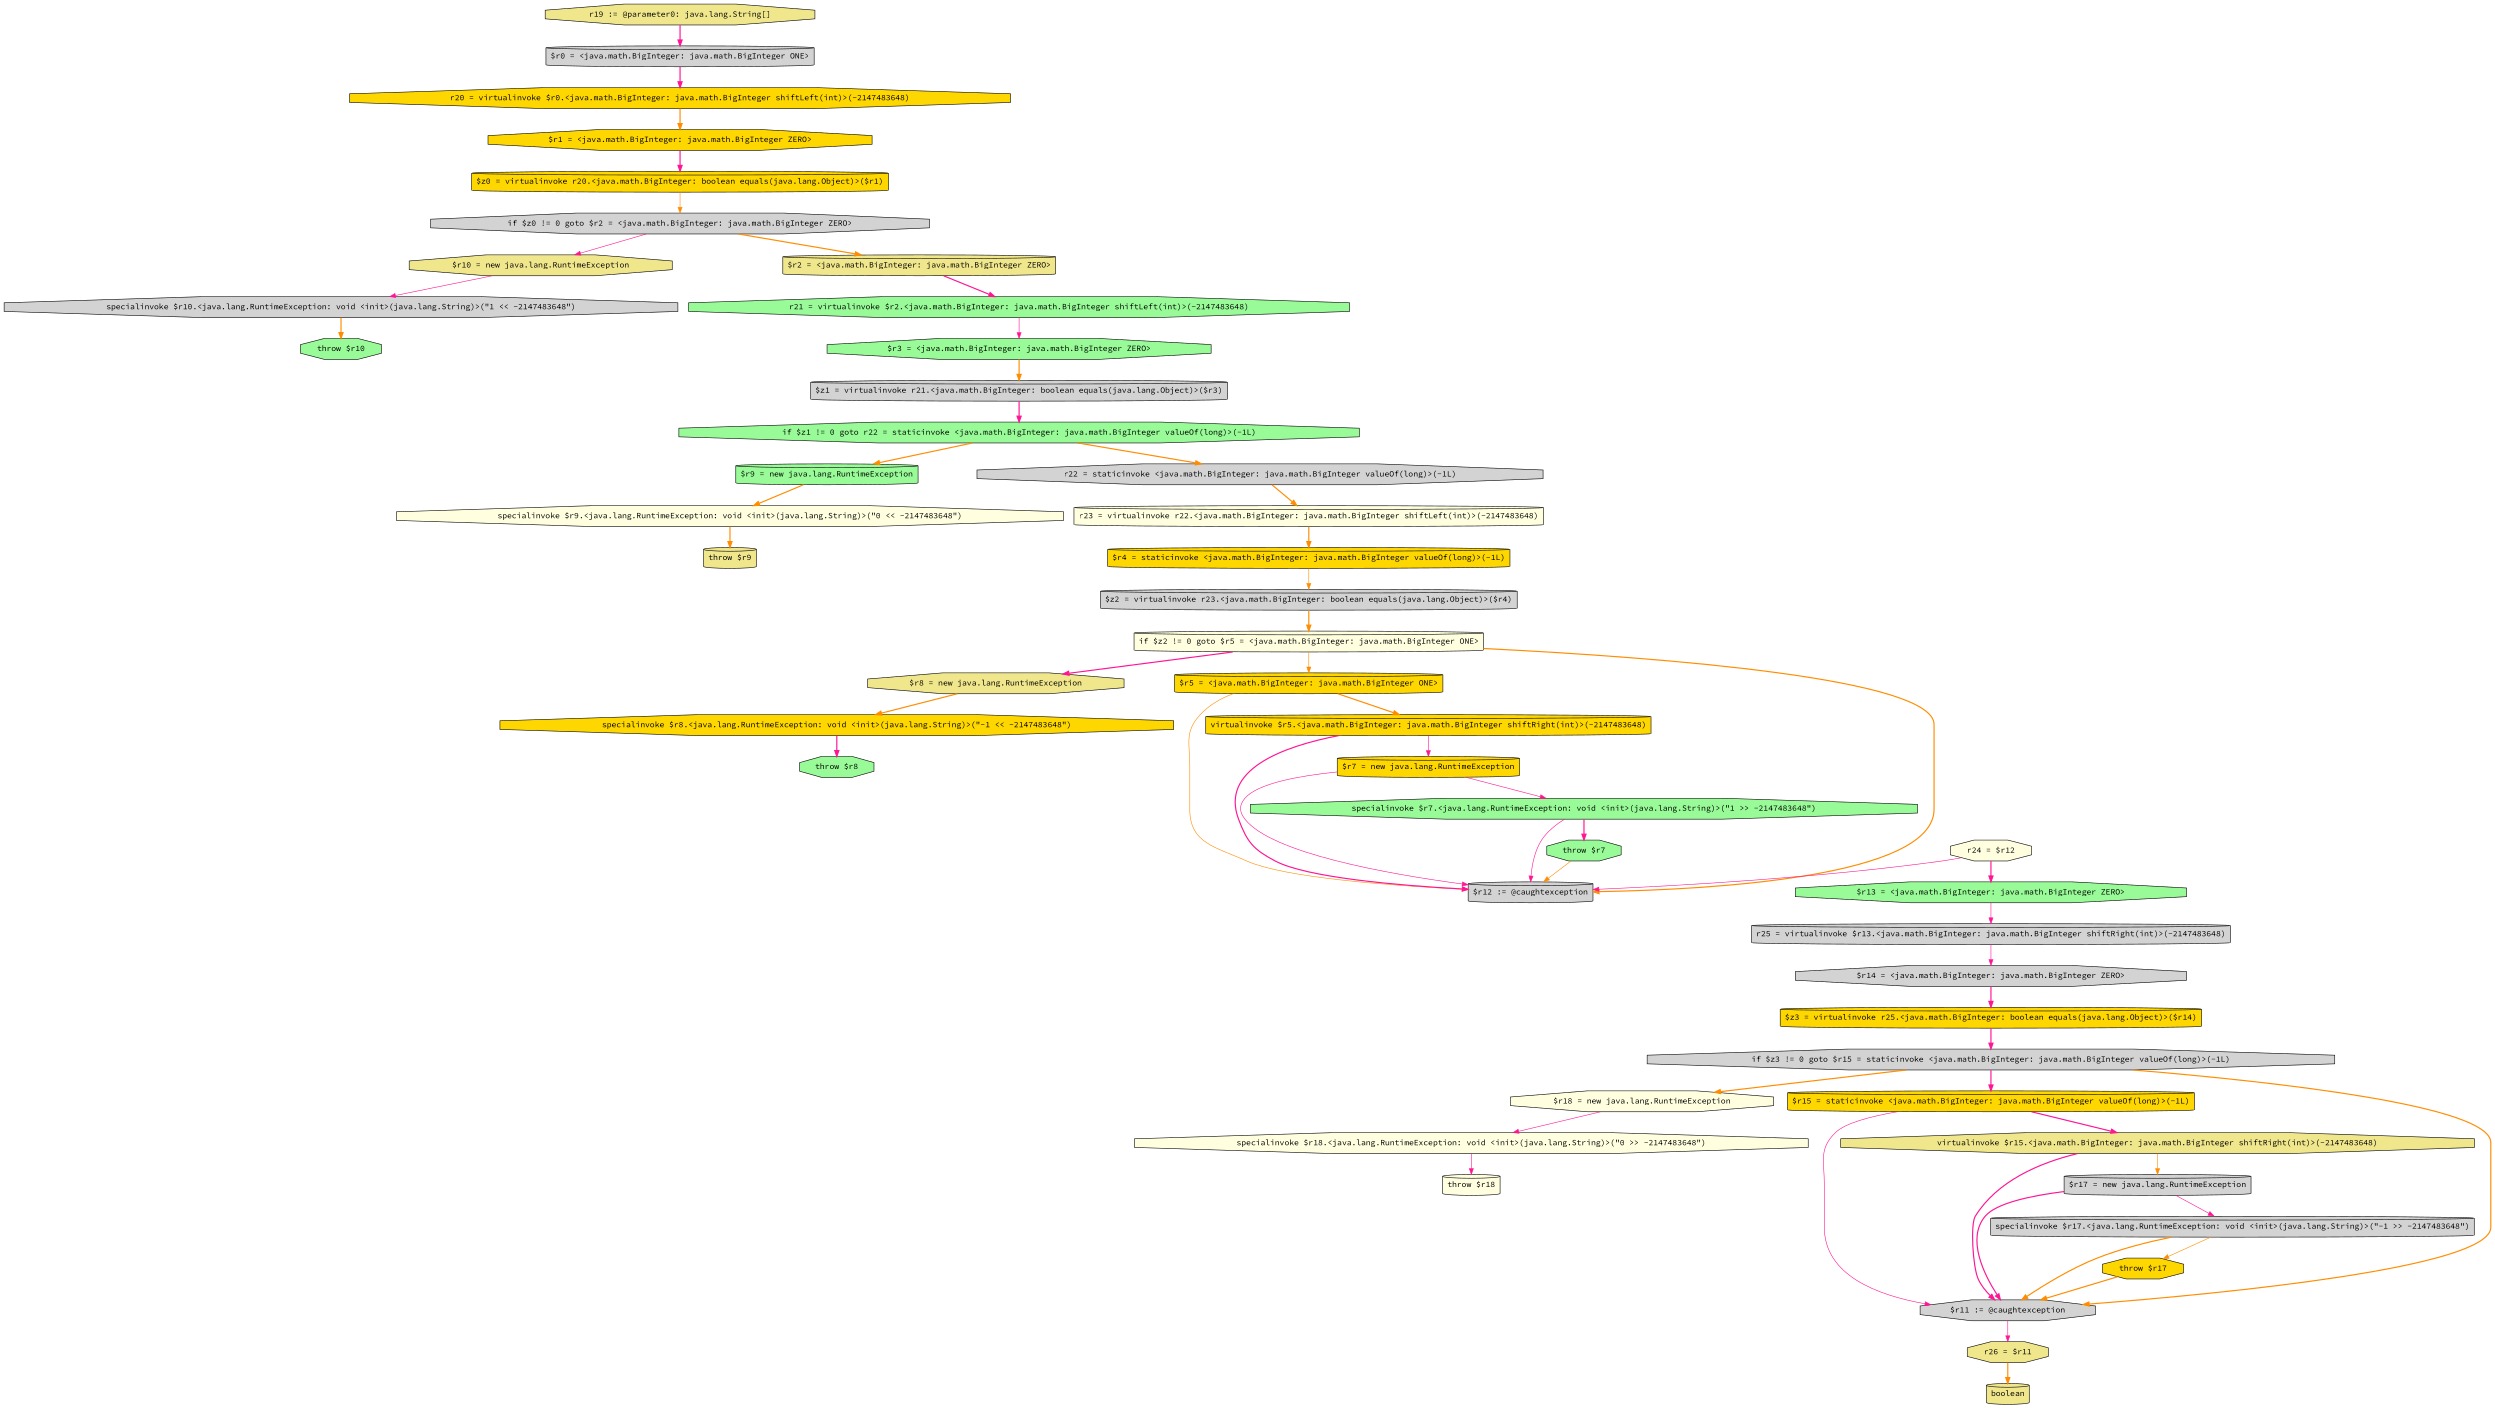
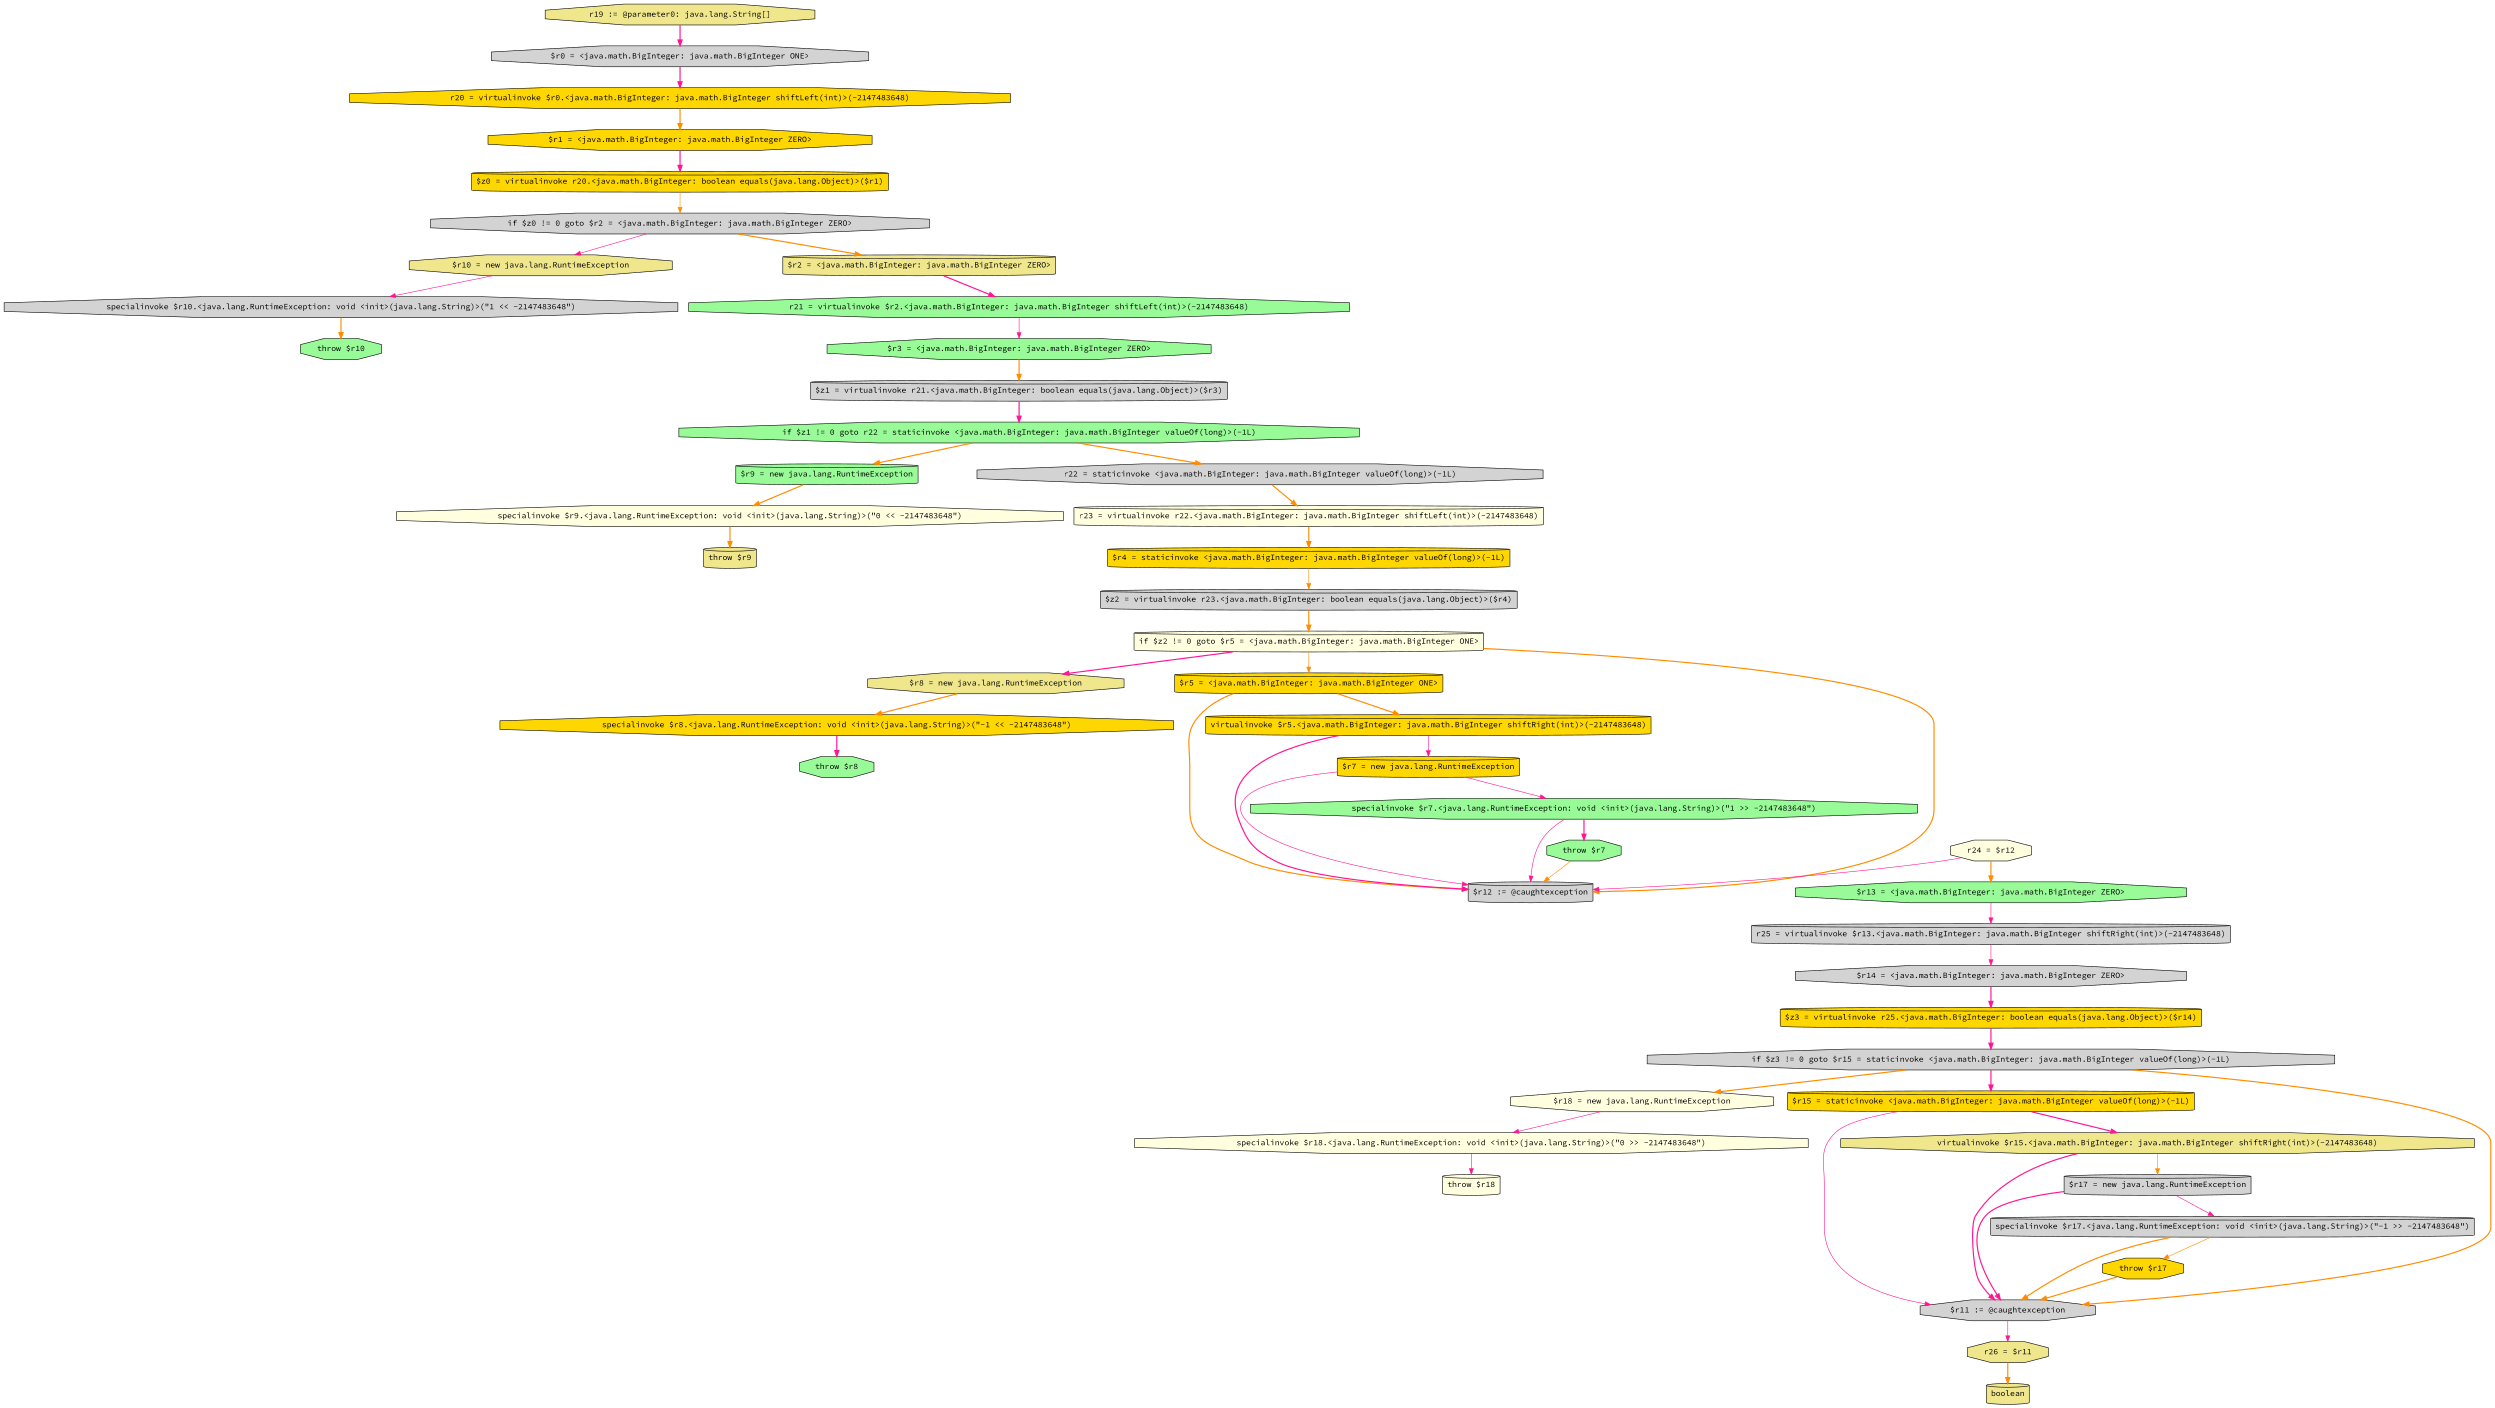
(680, 56) -> (680, 56)
(1246, 861) -> (1246, 861)
(1991, 869) -> (1991, 869)
